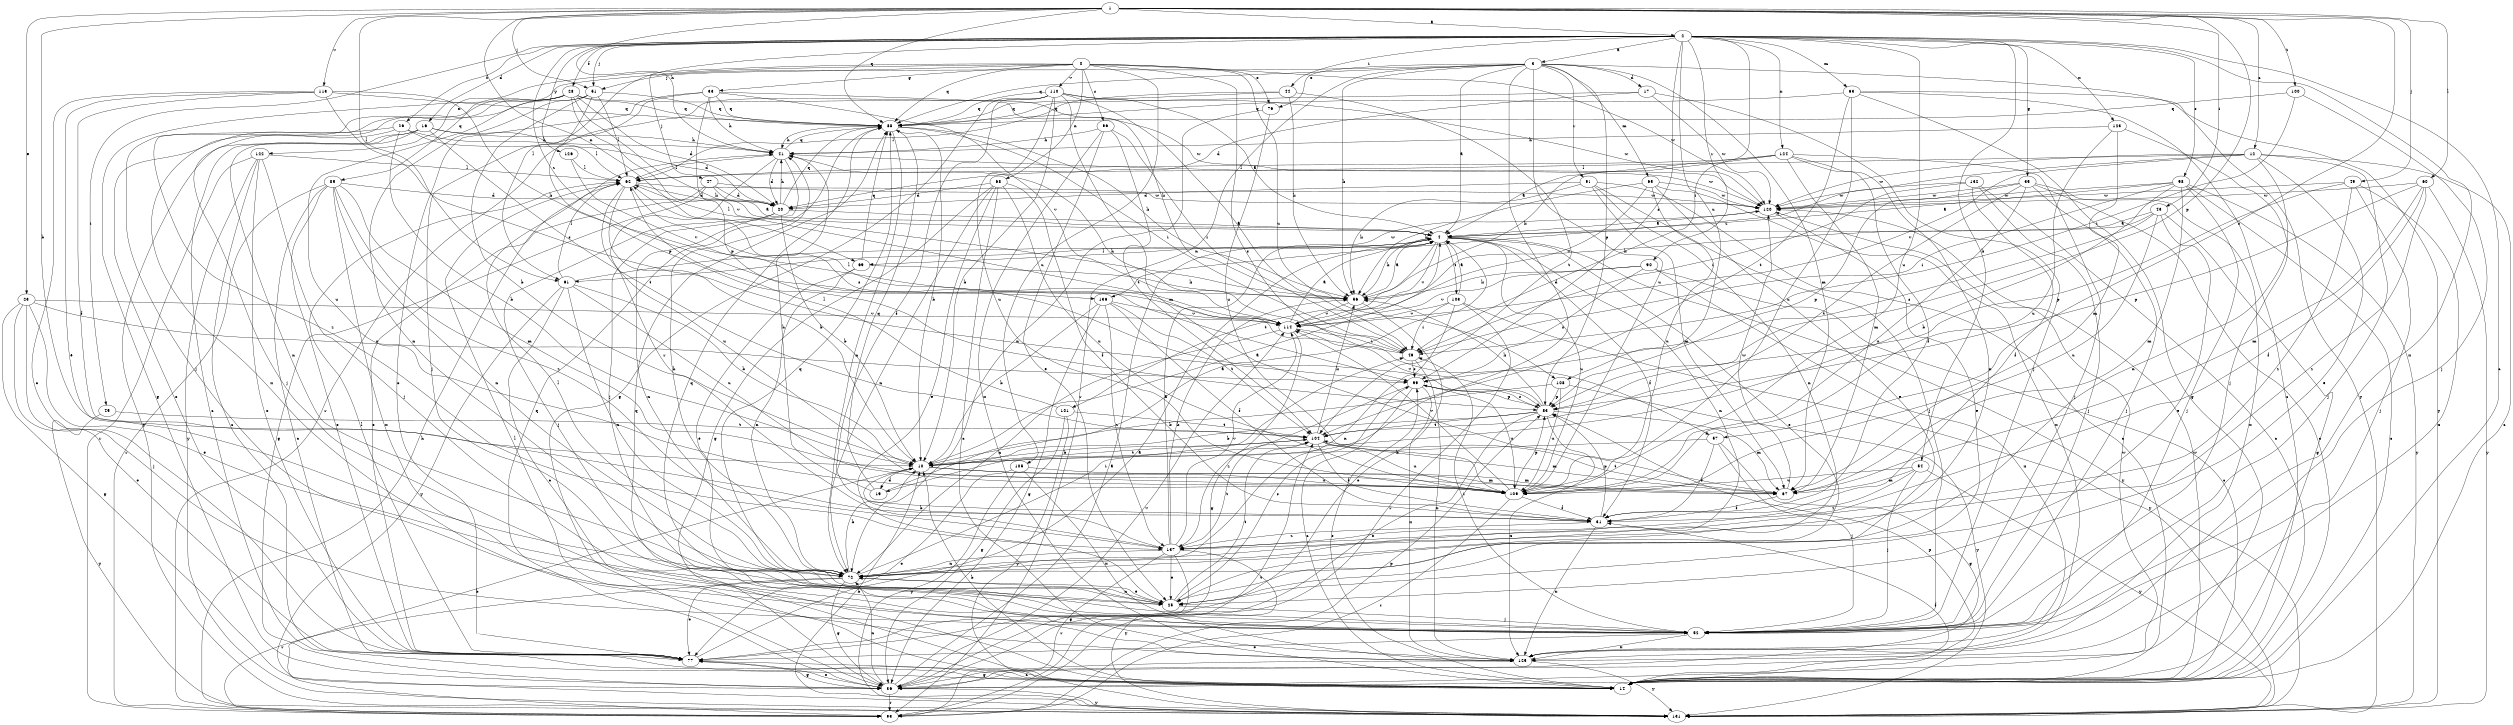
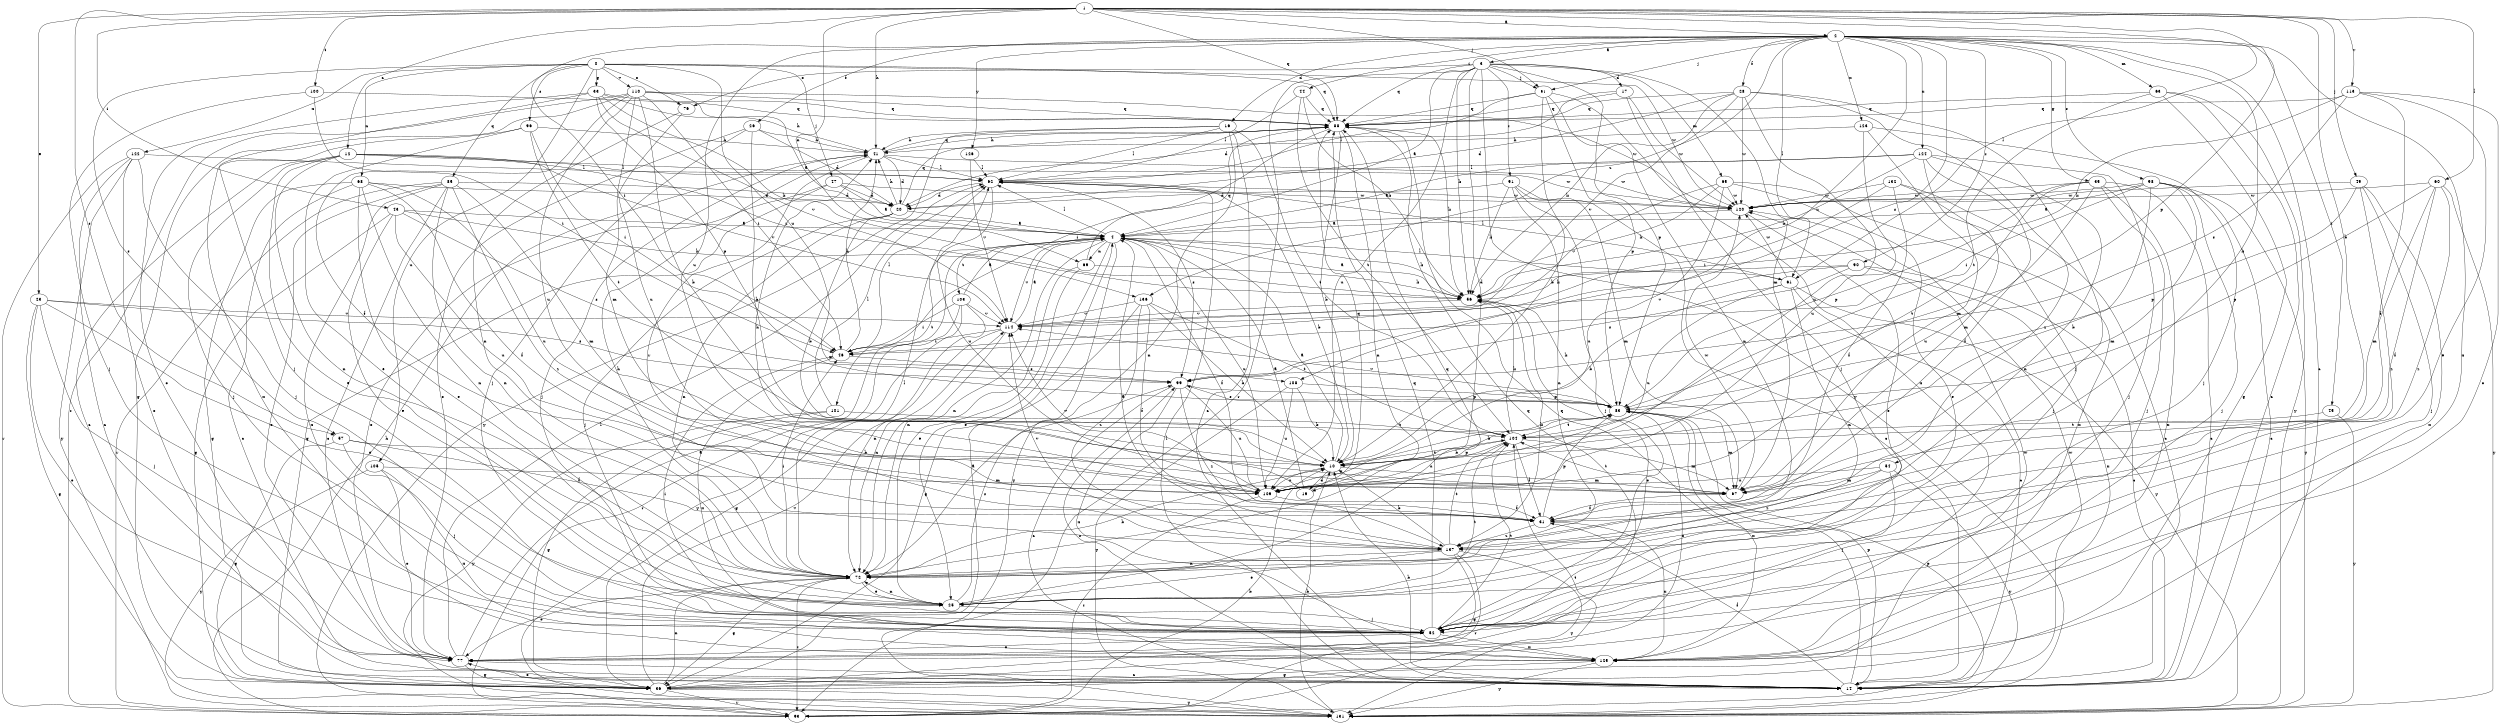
(1756, 350) -> none
(205, 515) -> none
none -> (1510, 535)
